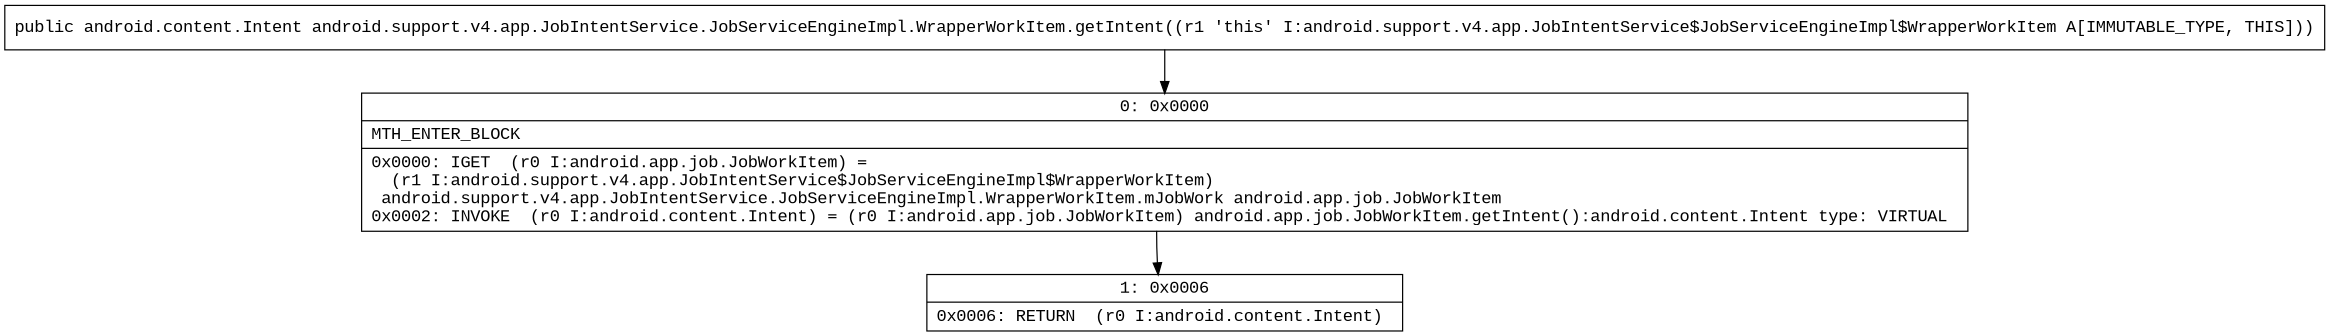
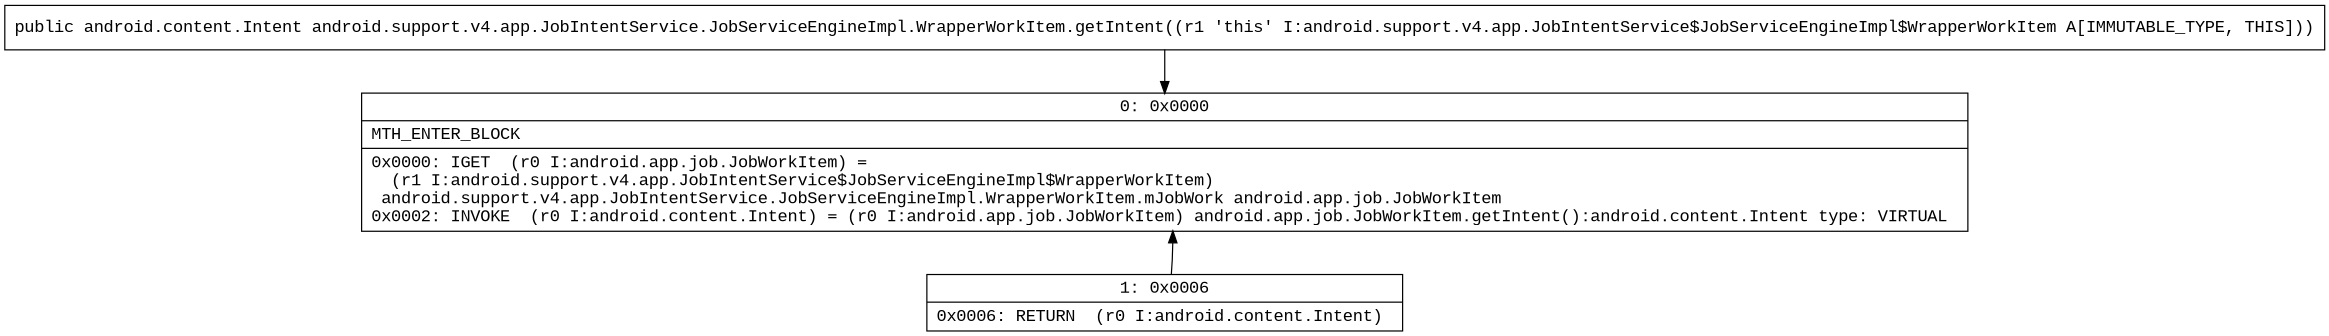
(1157, 247) -> (1172, 259)
